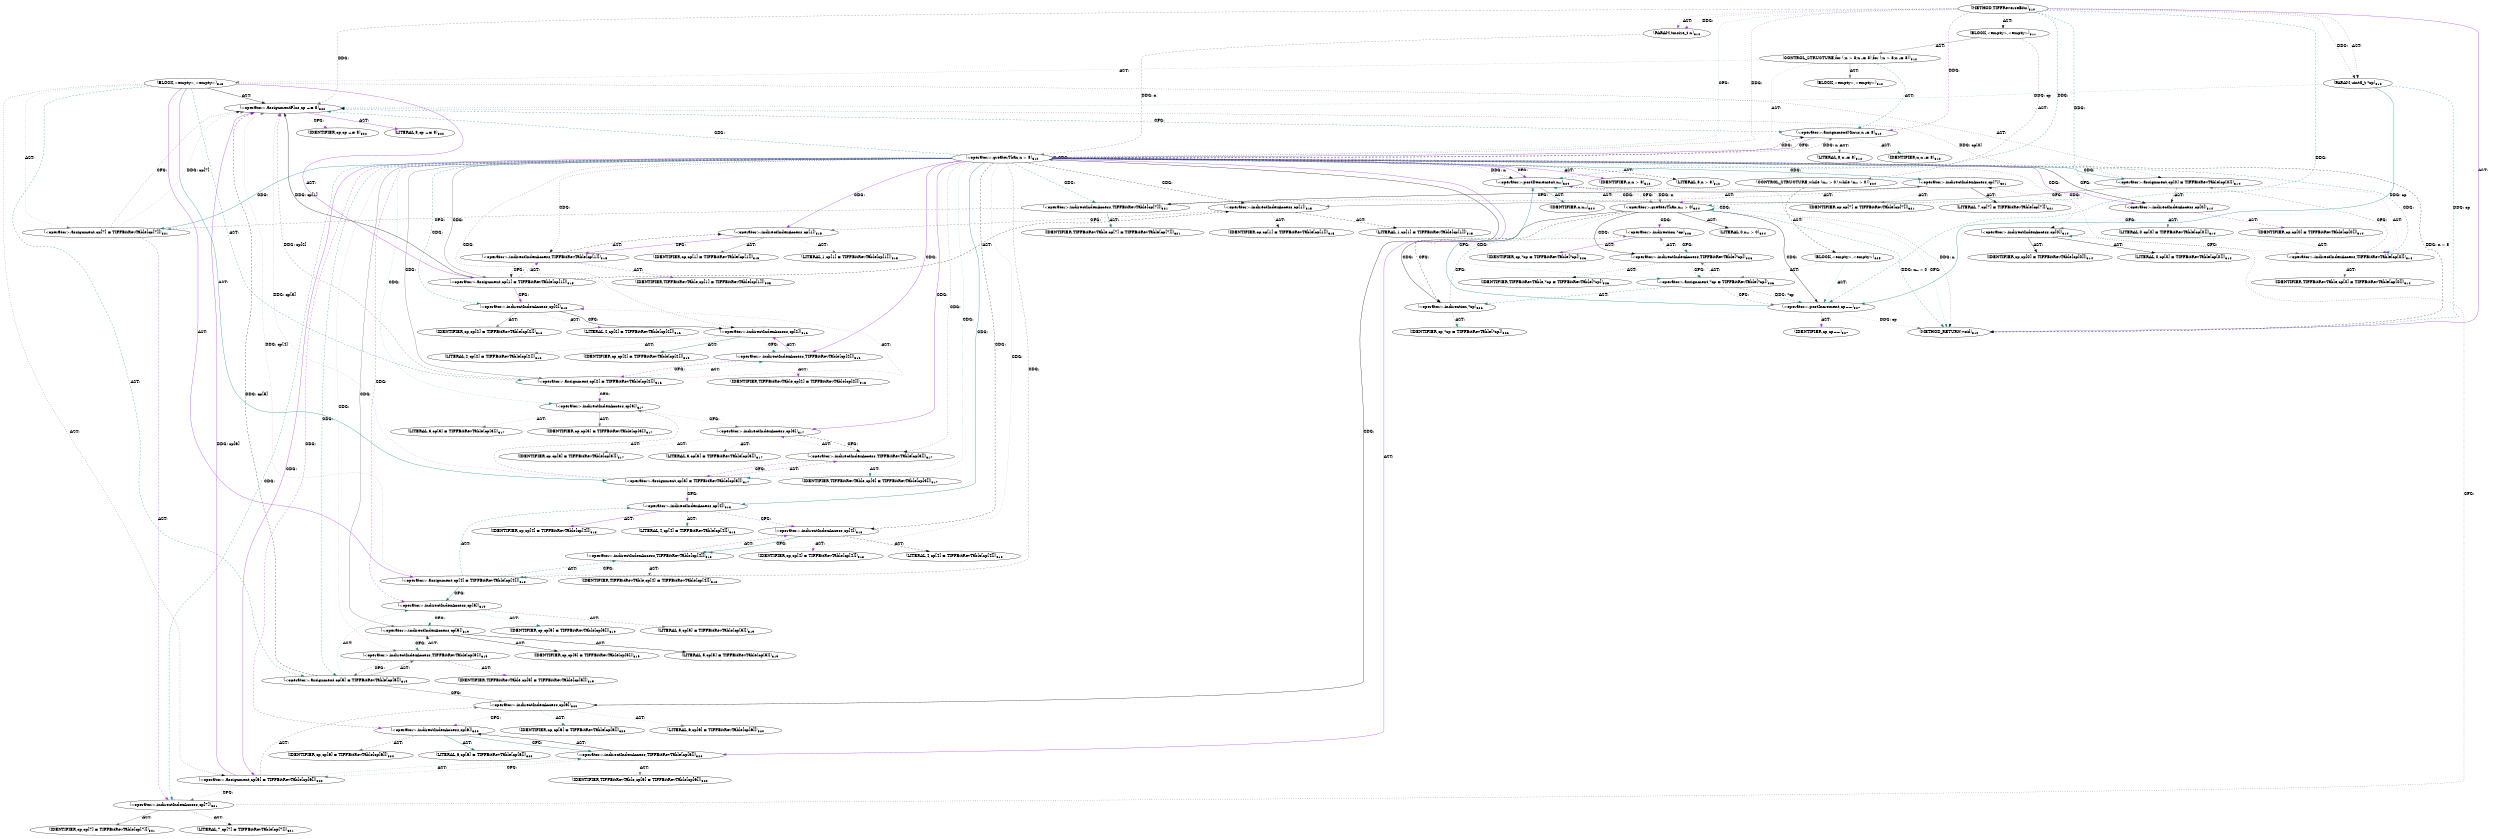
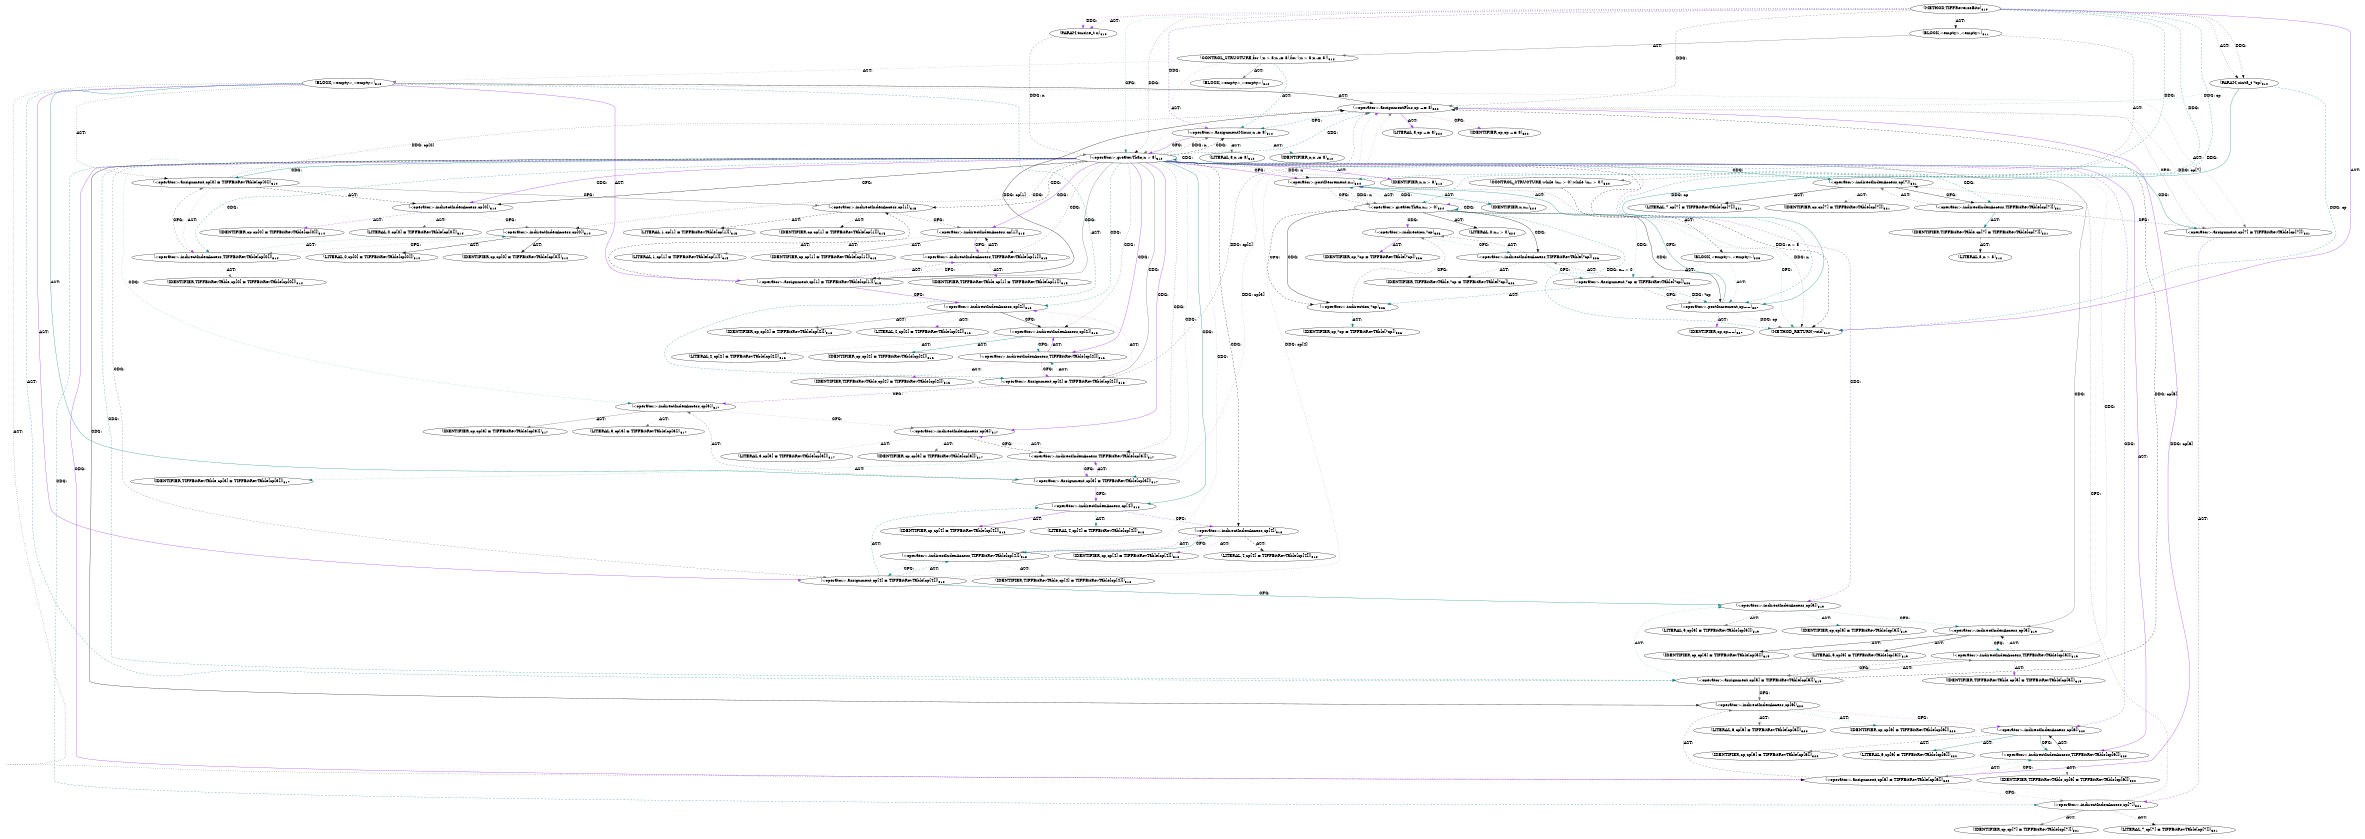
(1363, 162) -> (1980, 244)
(768, 282) -> (1065, 282)
